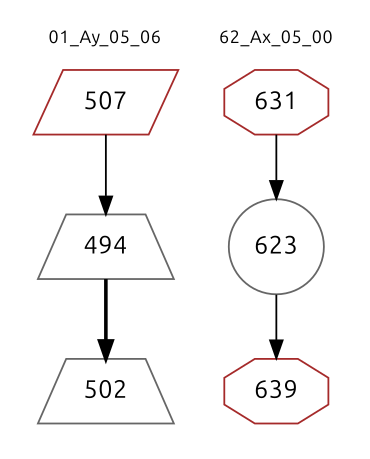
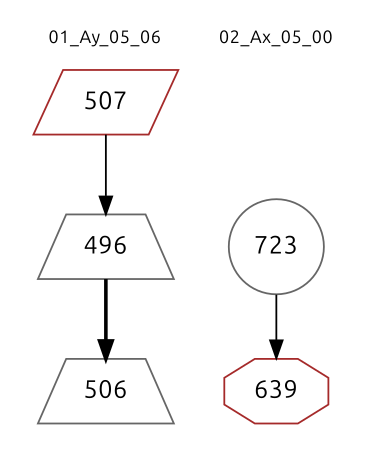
(276, 39) -> (276, 39)
(276, 102) -> none
(106, 247) -> (106, 247)
(276, 247) -> (276, 247)
(106, 391) -> (106, 391)
